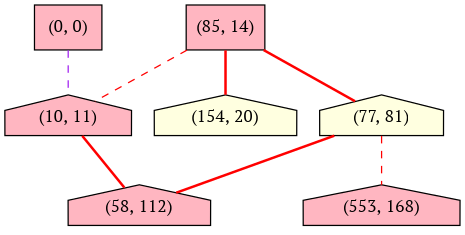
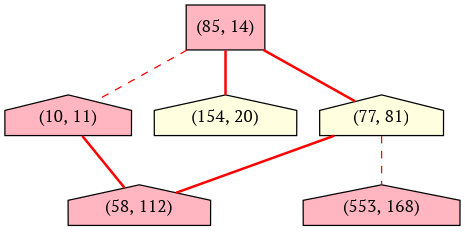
(68, 27) -> none
